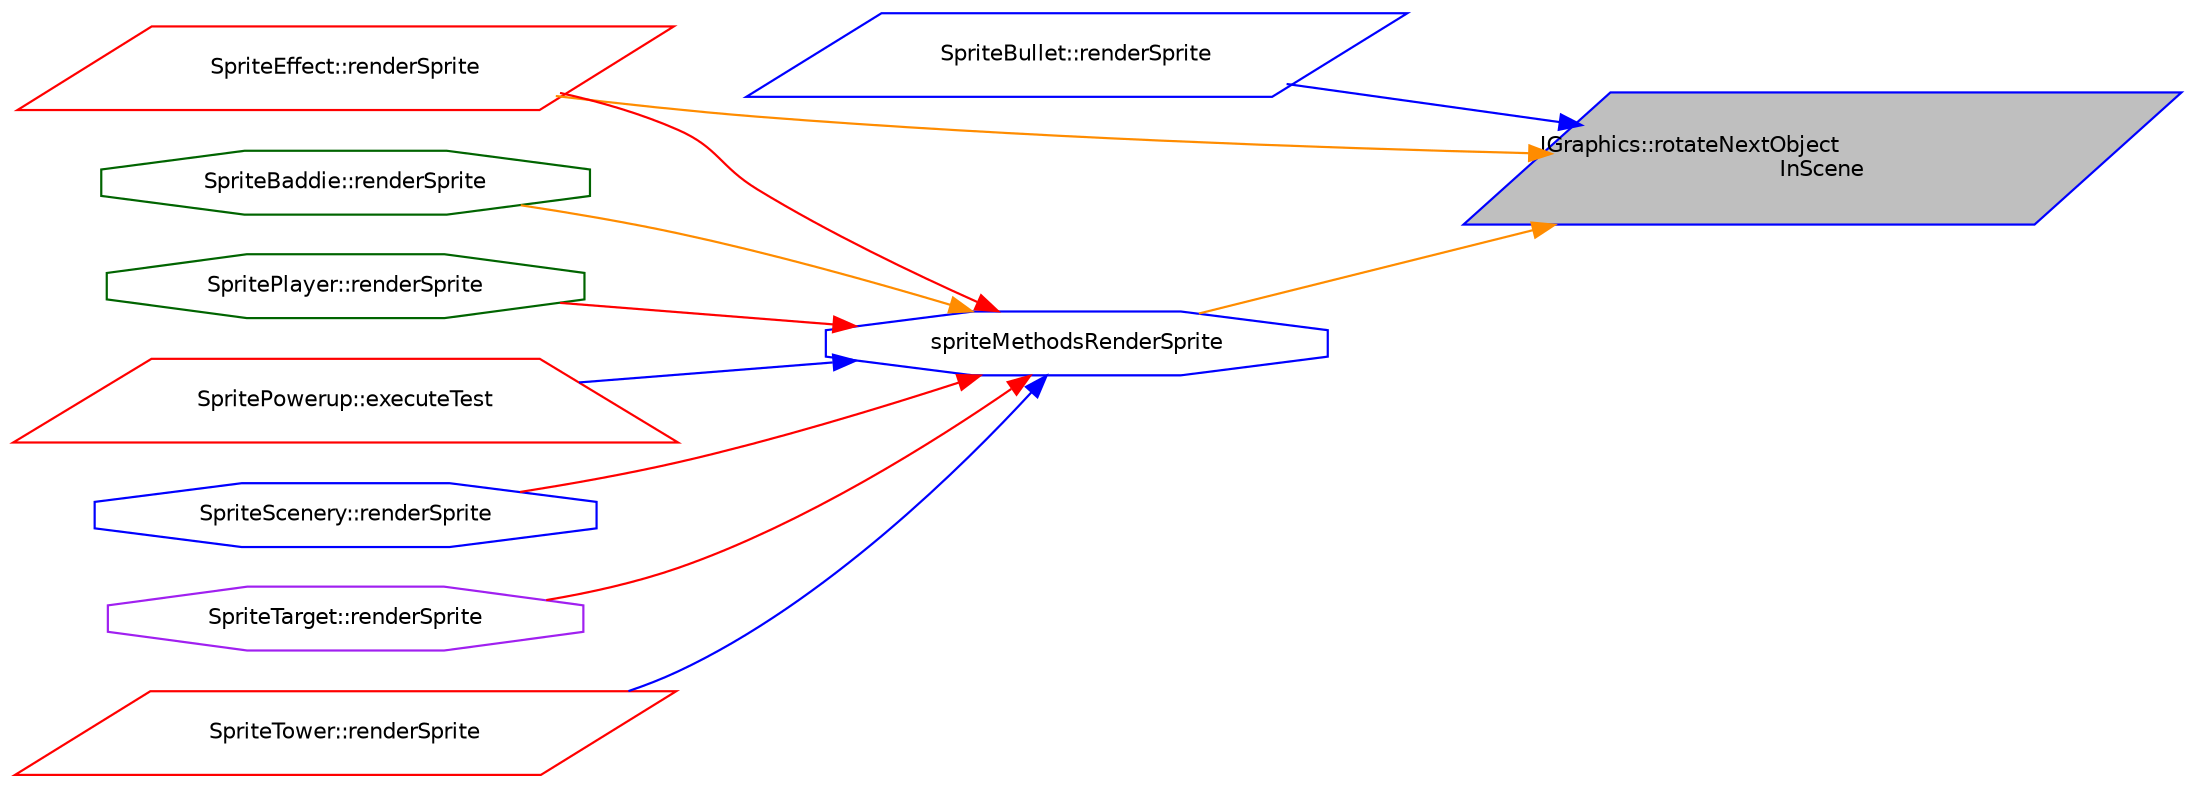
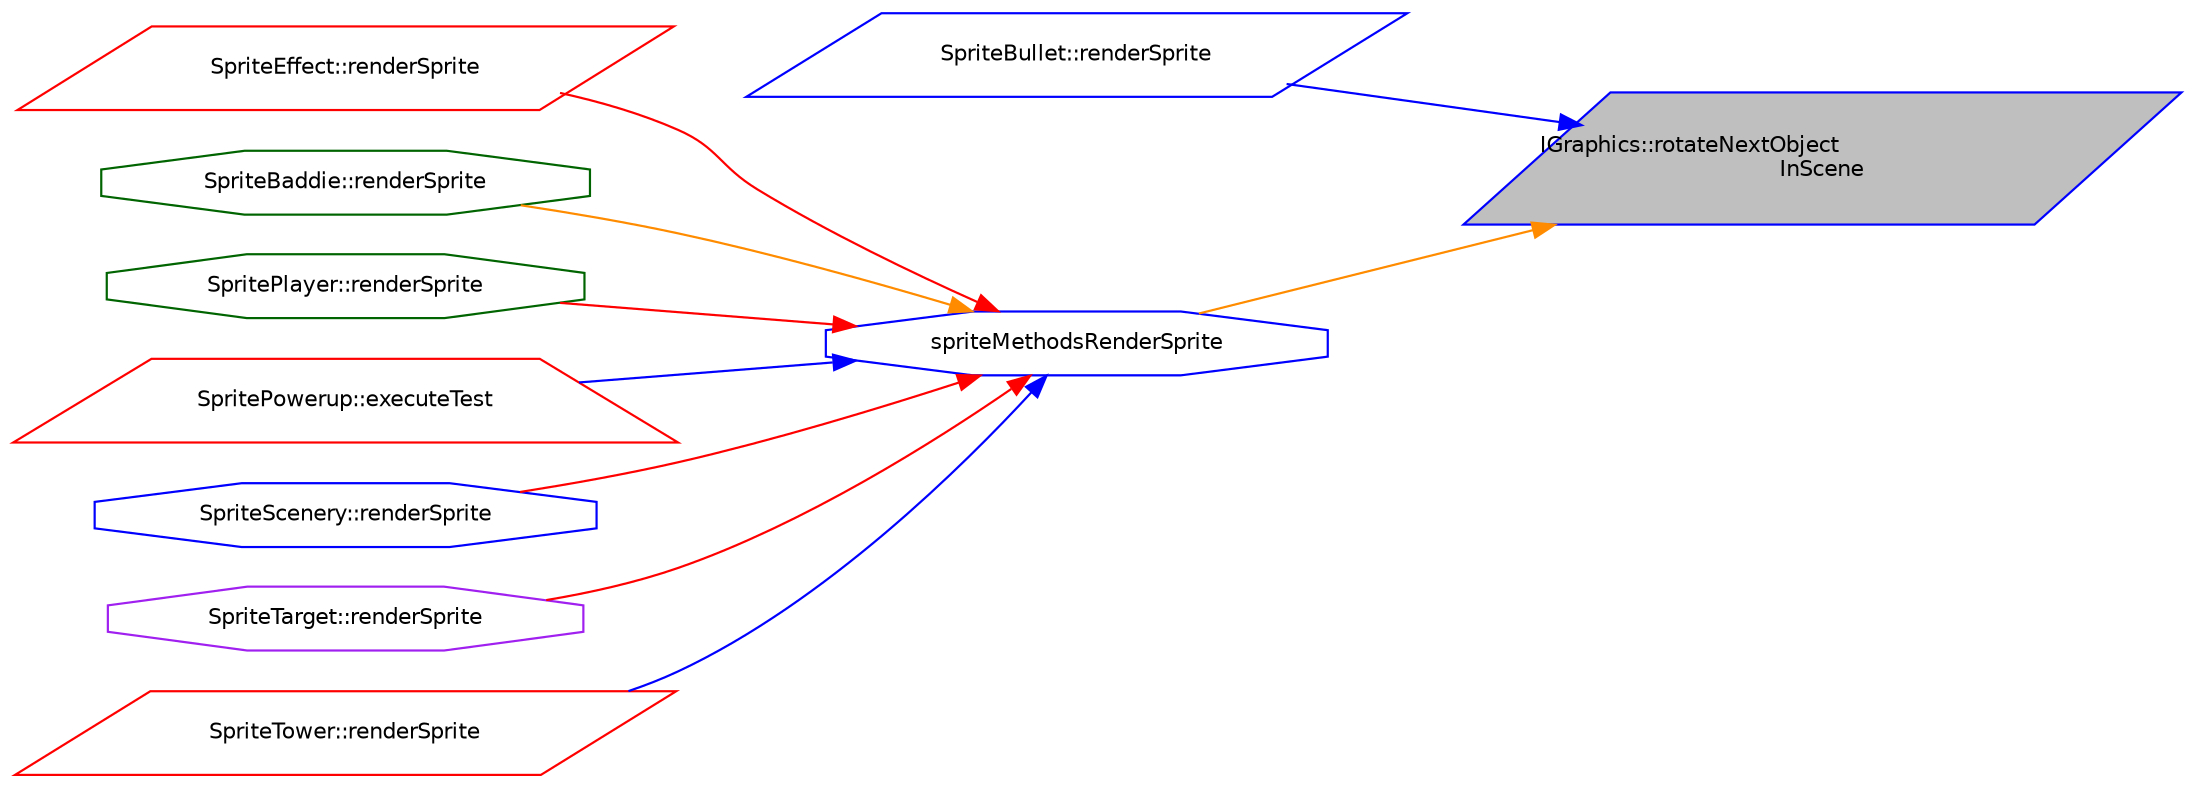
(1042, 135) -> none
